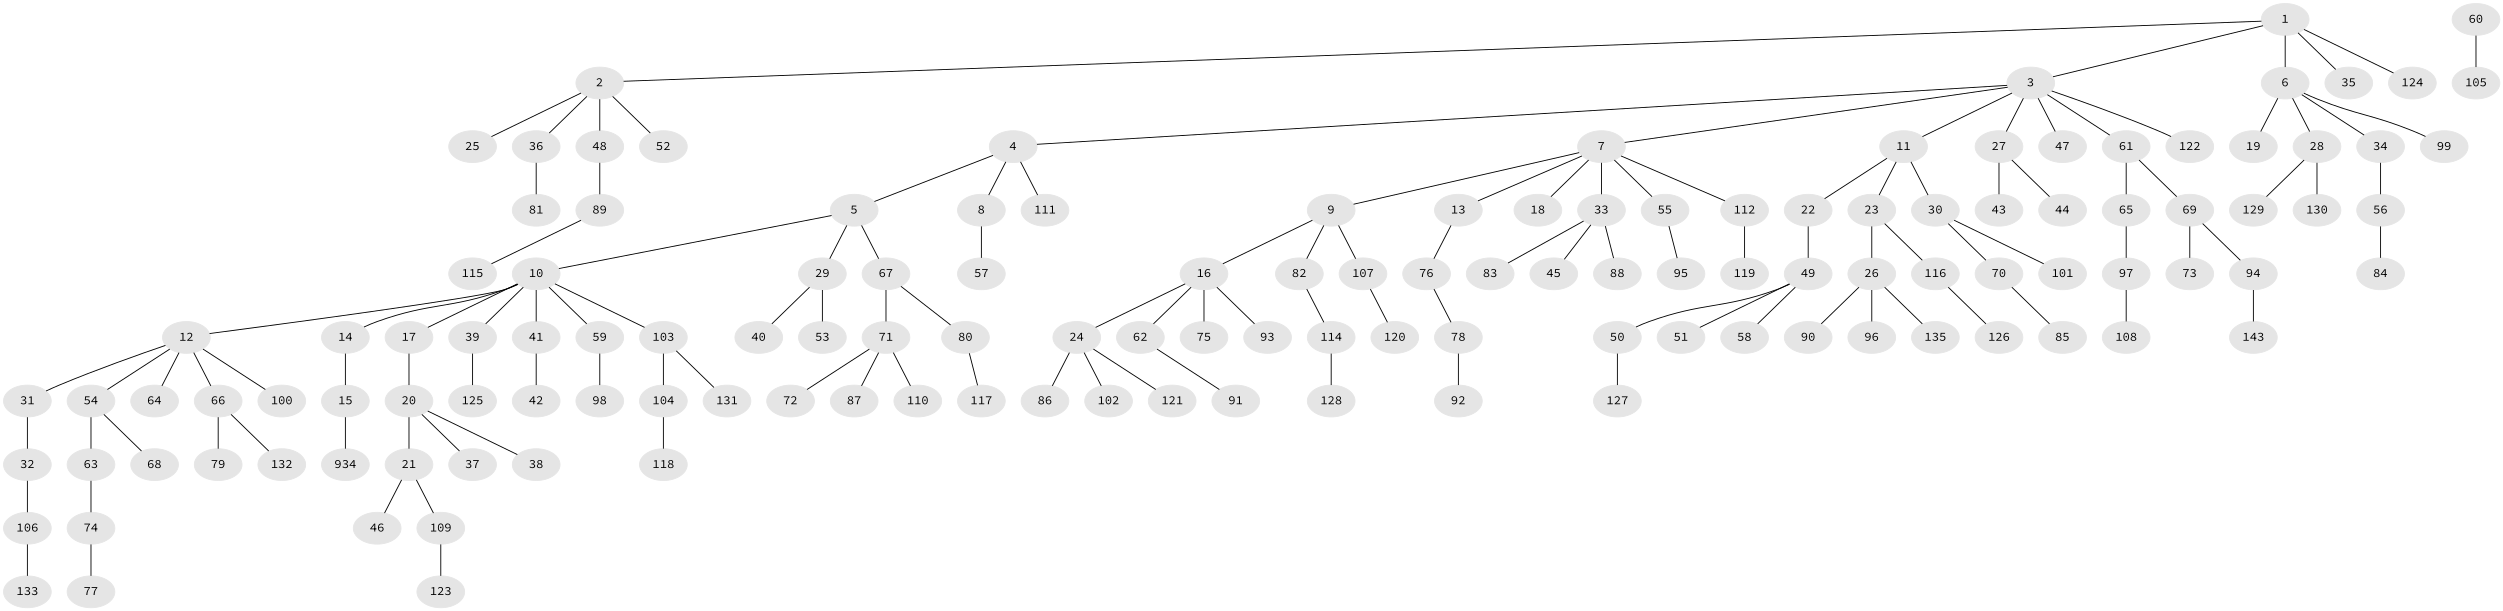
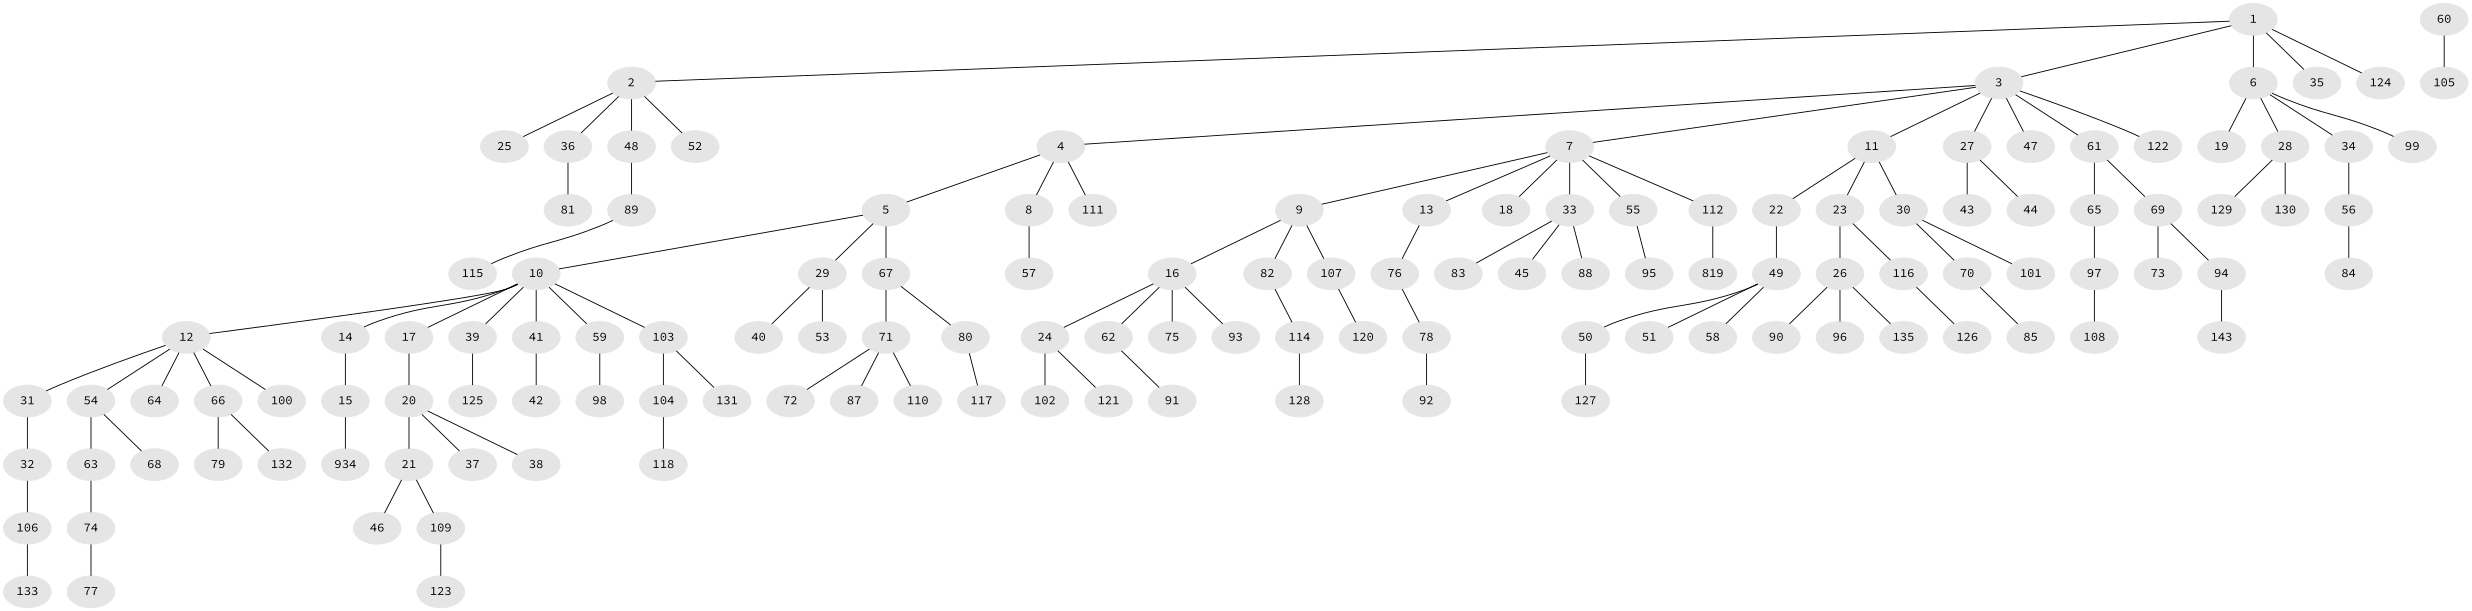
(1745, 274) -> (1713, 274)
(1045, 401) -> none
